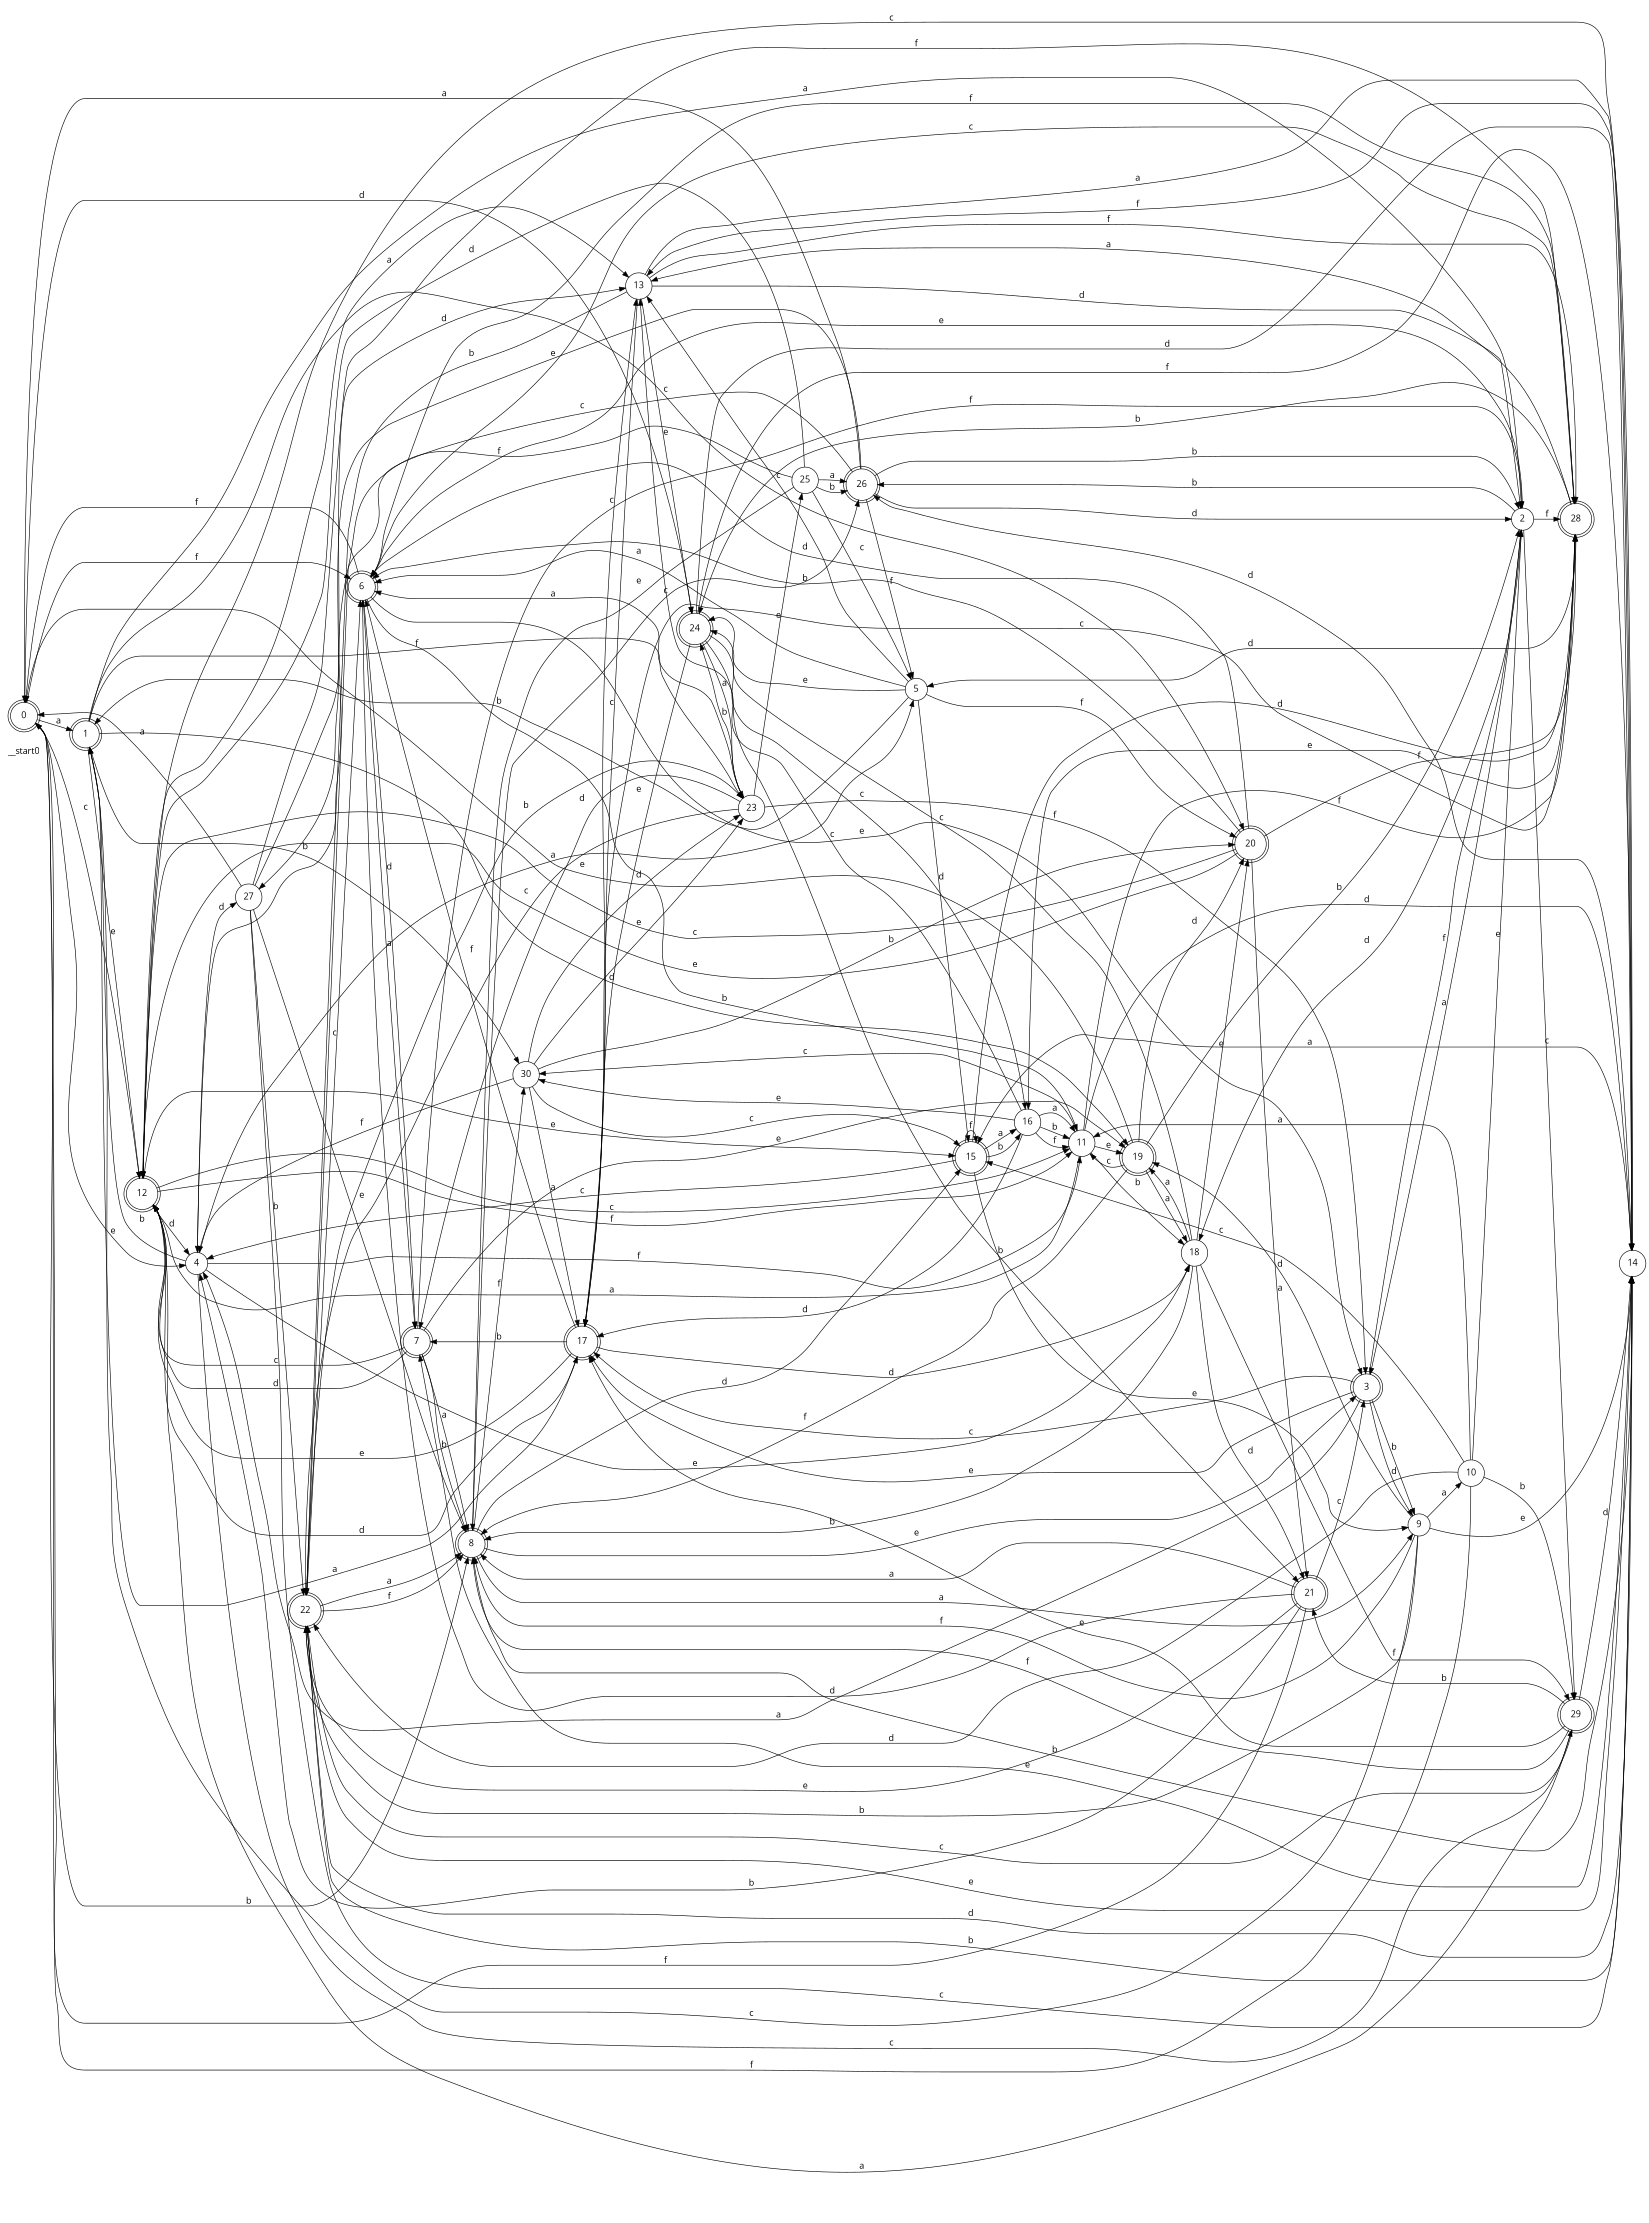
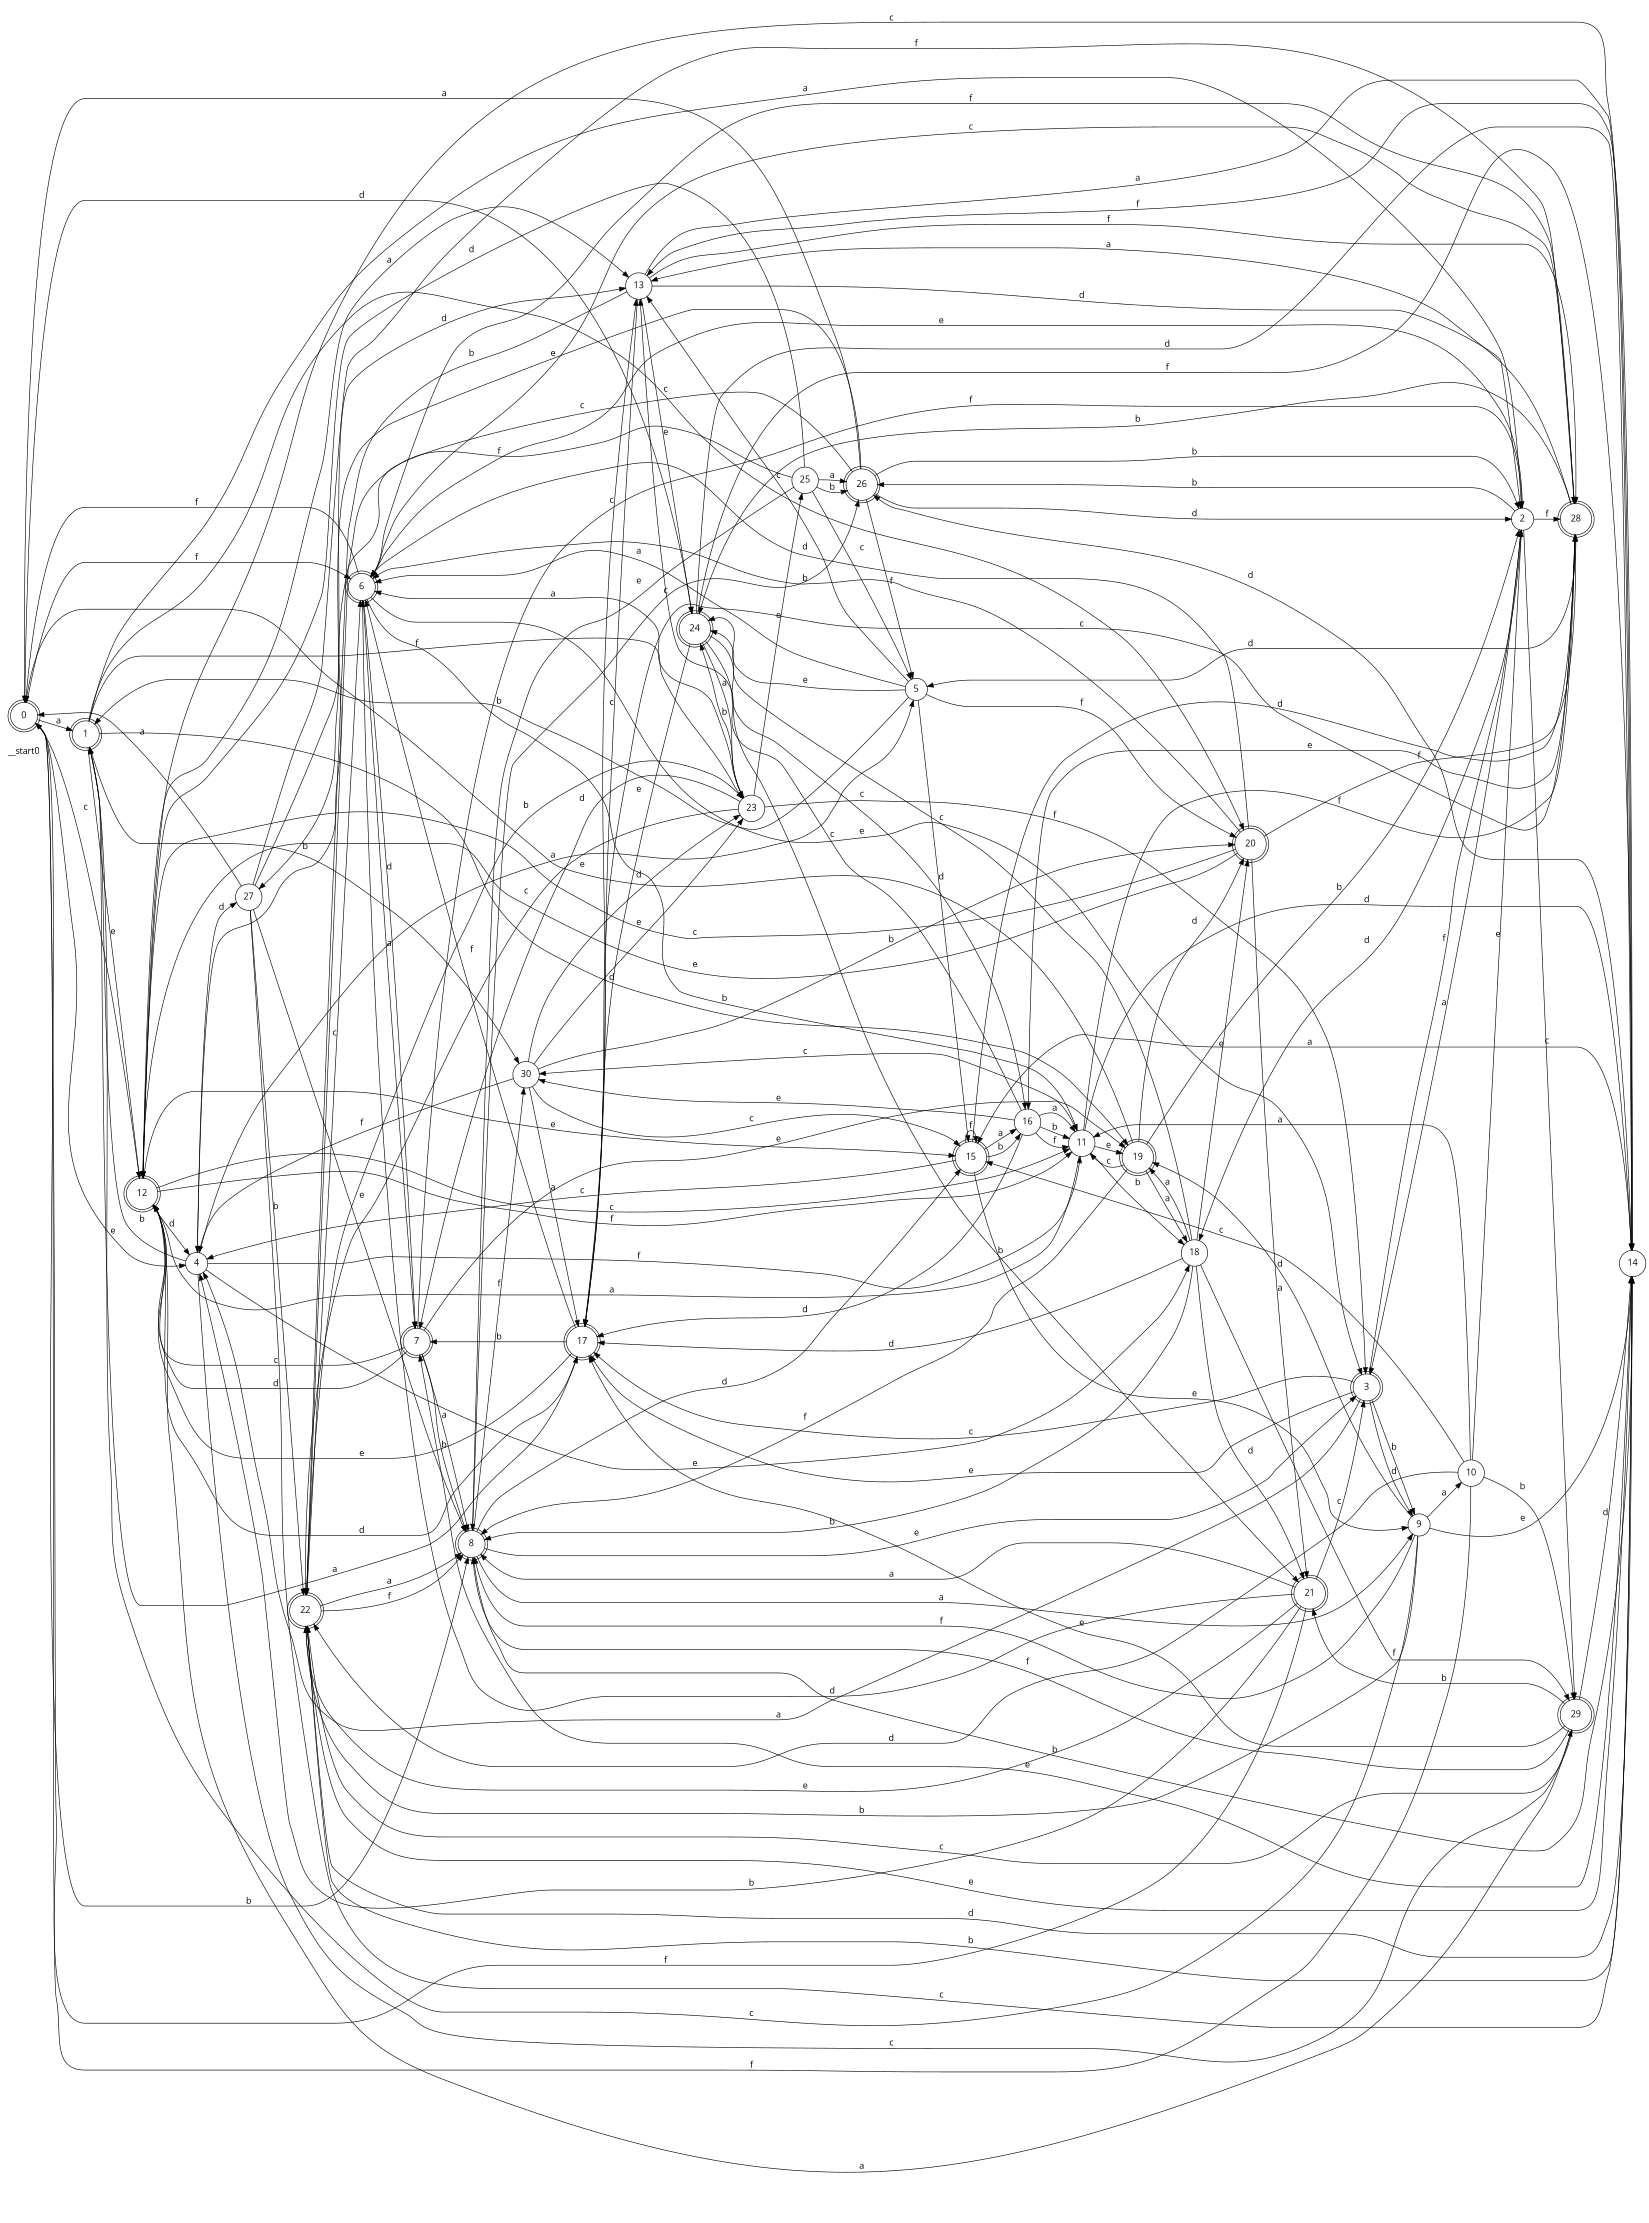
(889, 1377) -> (901, 1349)
